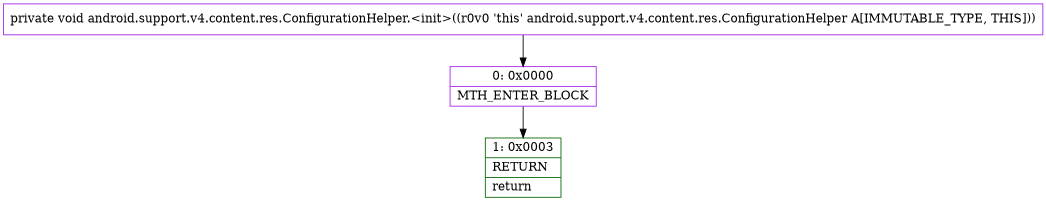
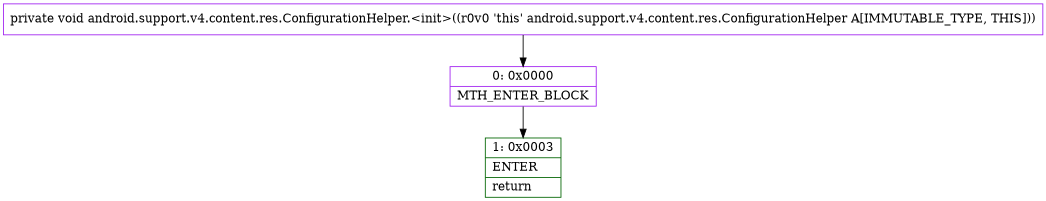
(520, 167) -> (515, 167)
